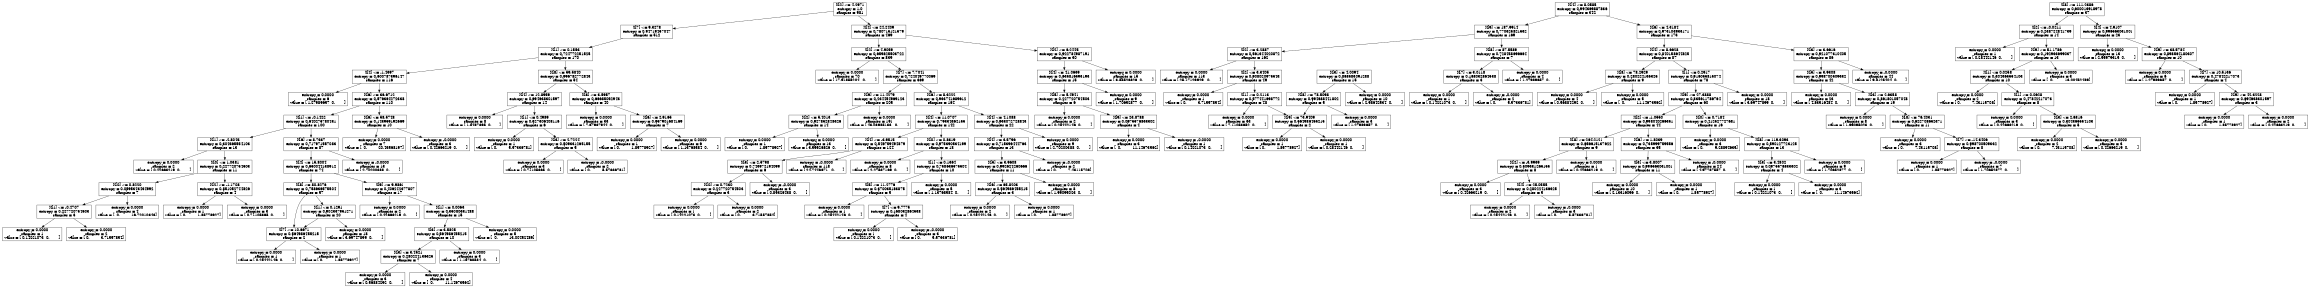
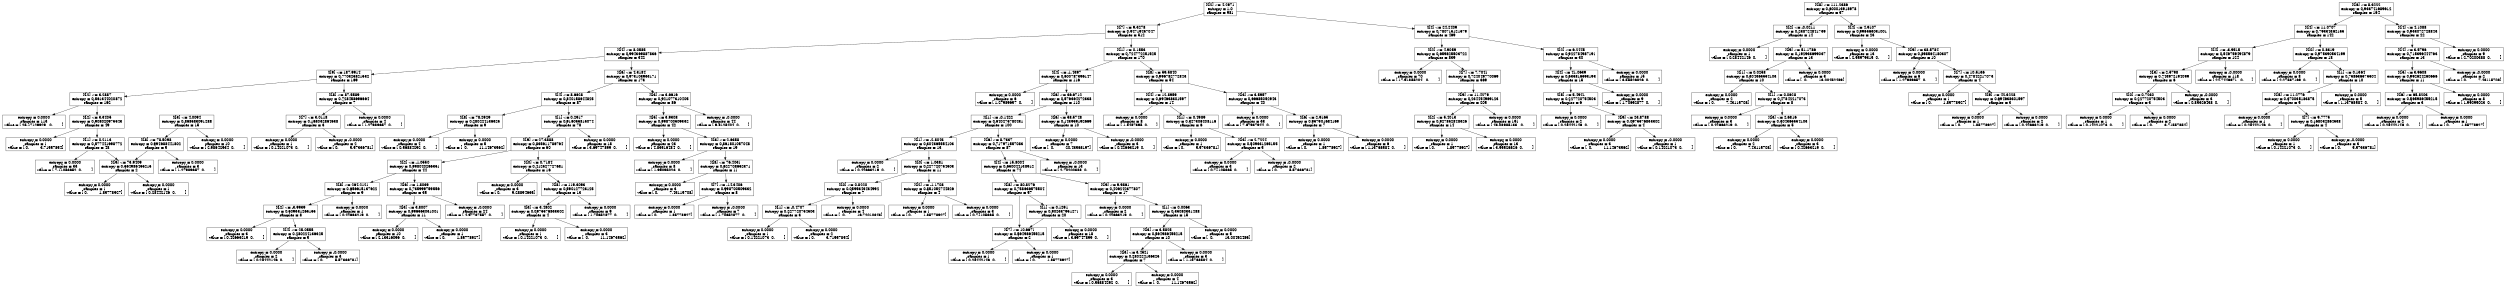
none -> (883, 43)
(925, 87) -> none
(1003, 189) -> (2412, 99)
